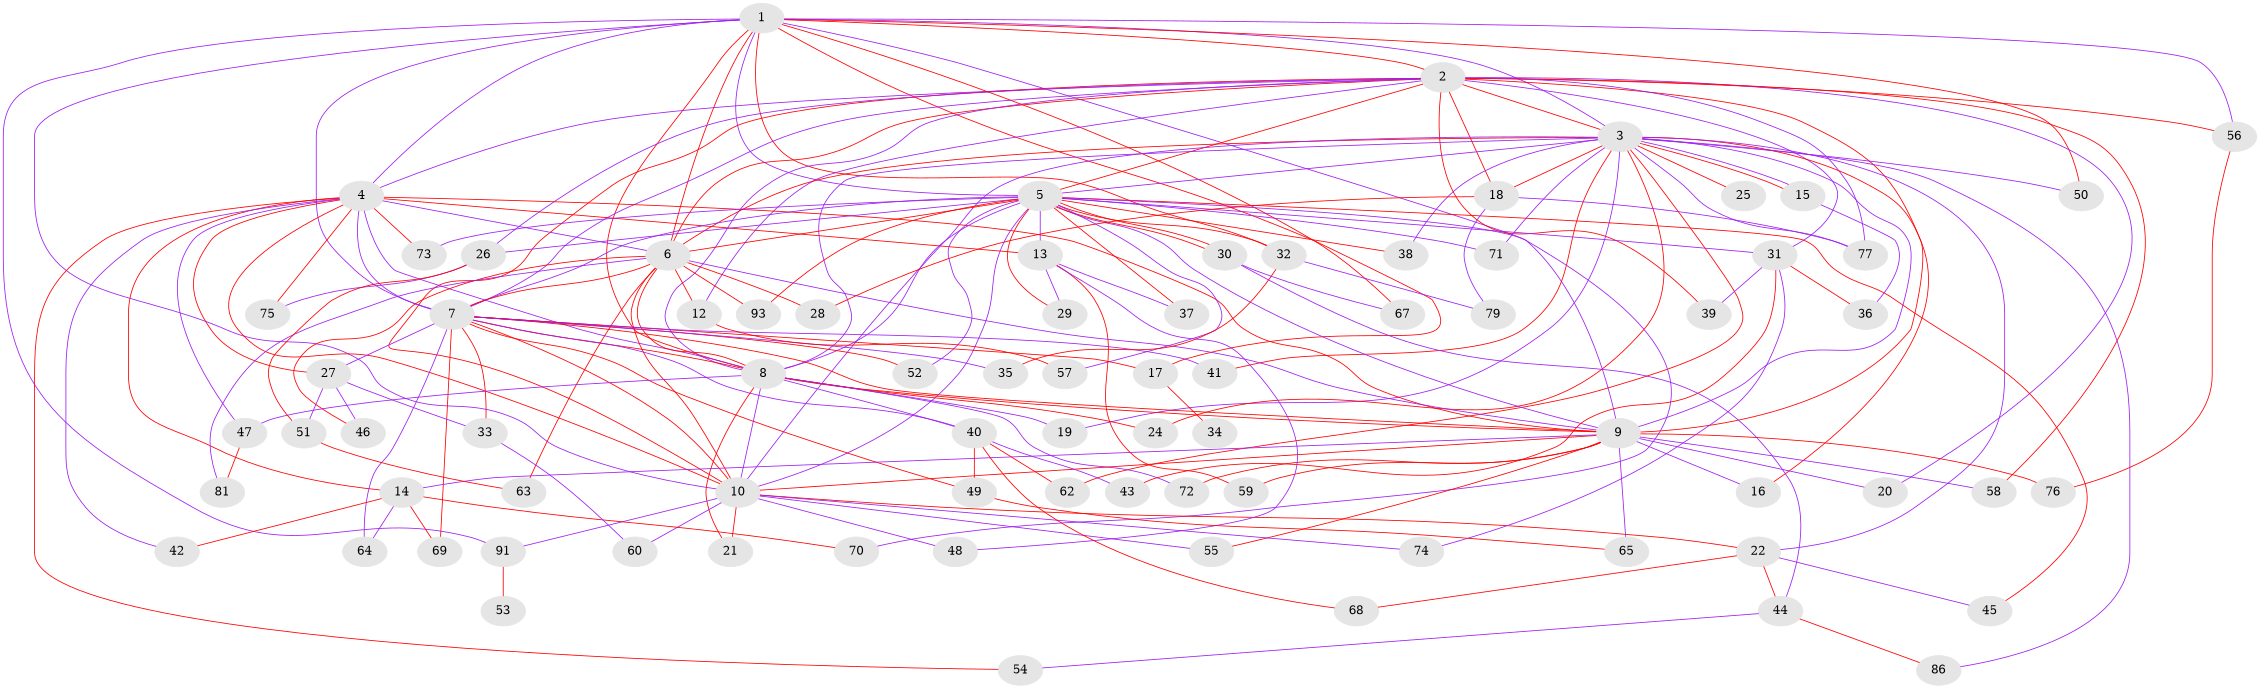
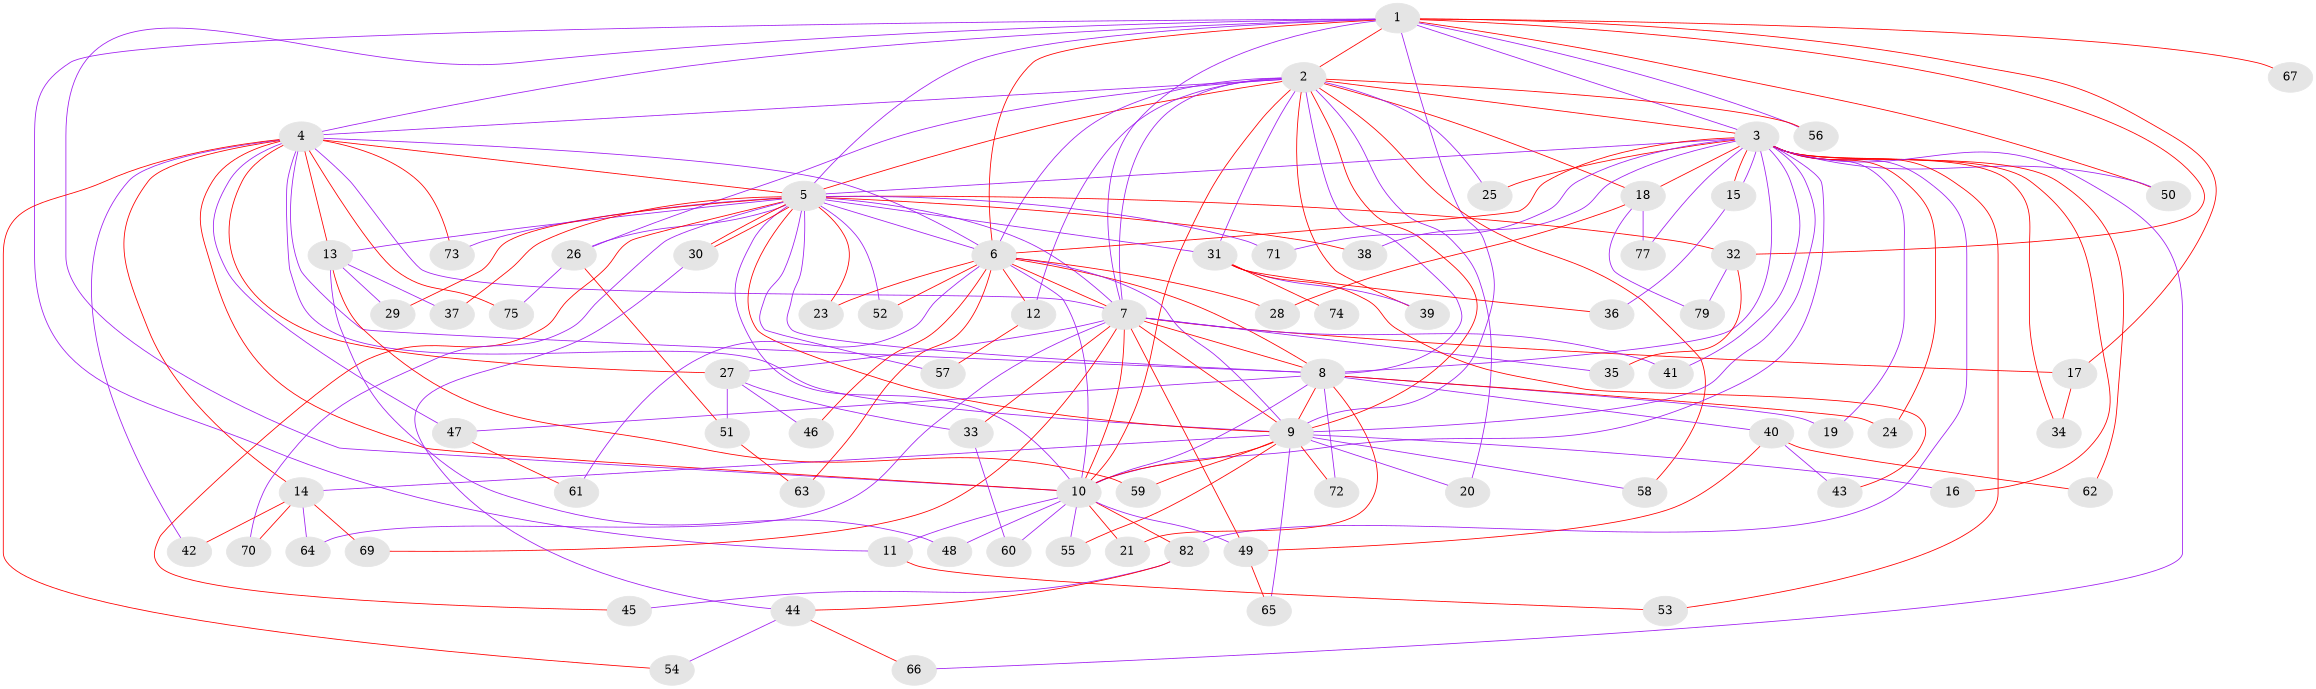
(1710, 106) -> (1414, 115)
(909, 122) -> (1097, 121)
none -> (553, 166)
none -> (2012, 183)
(854, 226) -> (899, 226)
(981, 227) -> (677, 352)
(610, 230) -> none
(1311, 289) -> none
(759, 315) -> (821, 315)
(1305, 329) -> (941, 395)
(687, 333) -> (937, 285)
(1482, 344) -> (1788, 276)
(657, 372) -> (1073, 320)
(723, 385) -> none
none -> (1998, 407)
(1652, 462) -> (1276, 285)
(222, 493) -> (577, 493)
(2053, 493) -> none
(1032, 518) -> (1163, 522)
(503, 552) -> (890, 552)
(1758, 552) -> (1187, 552)
(1356, 611) -> none
(1939, 670) -> (914, 670)
